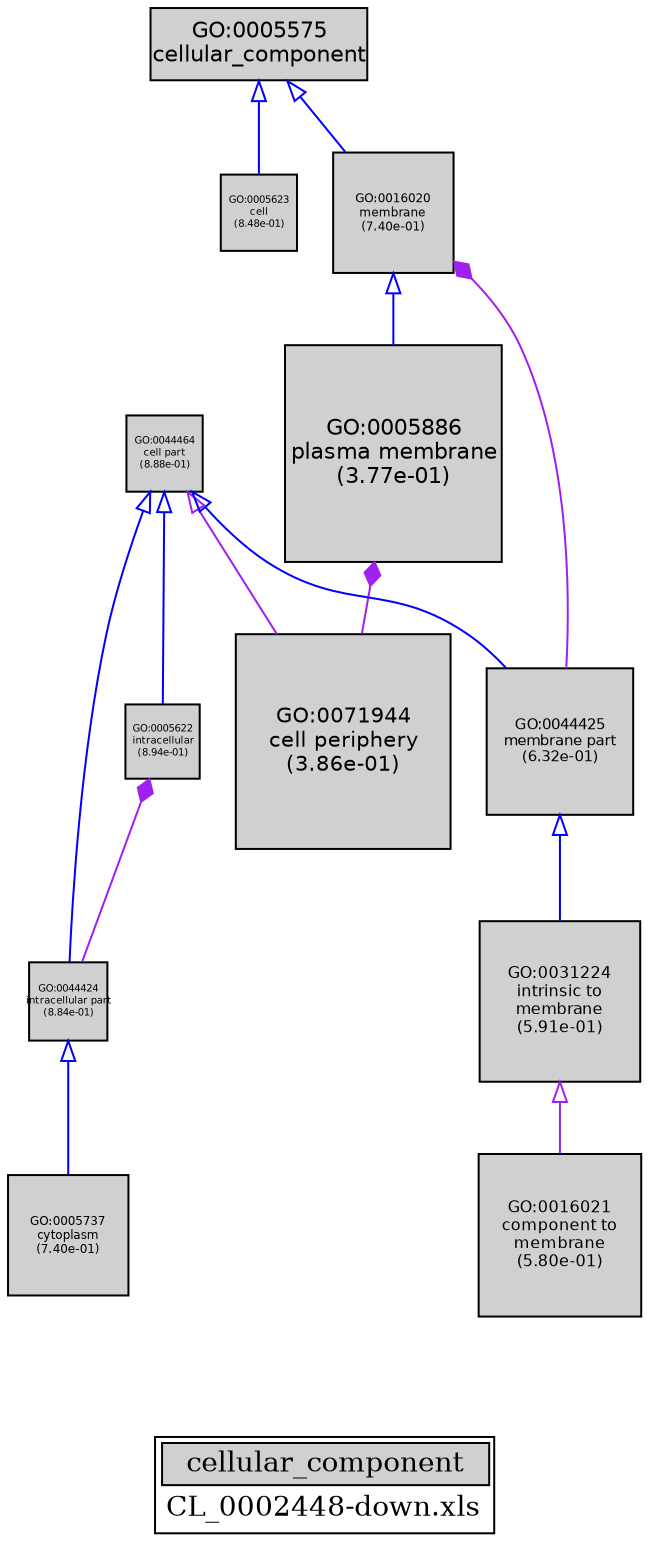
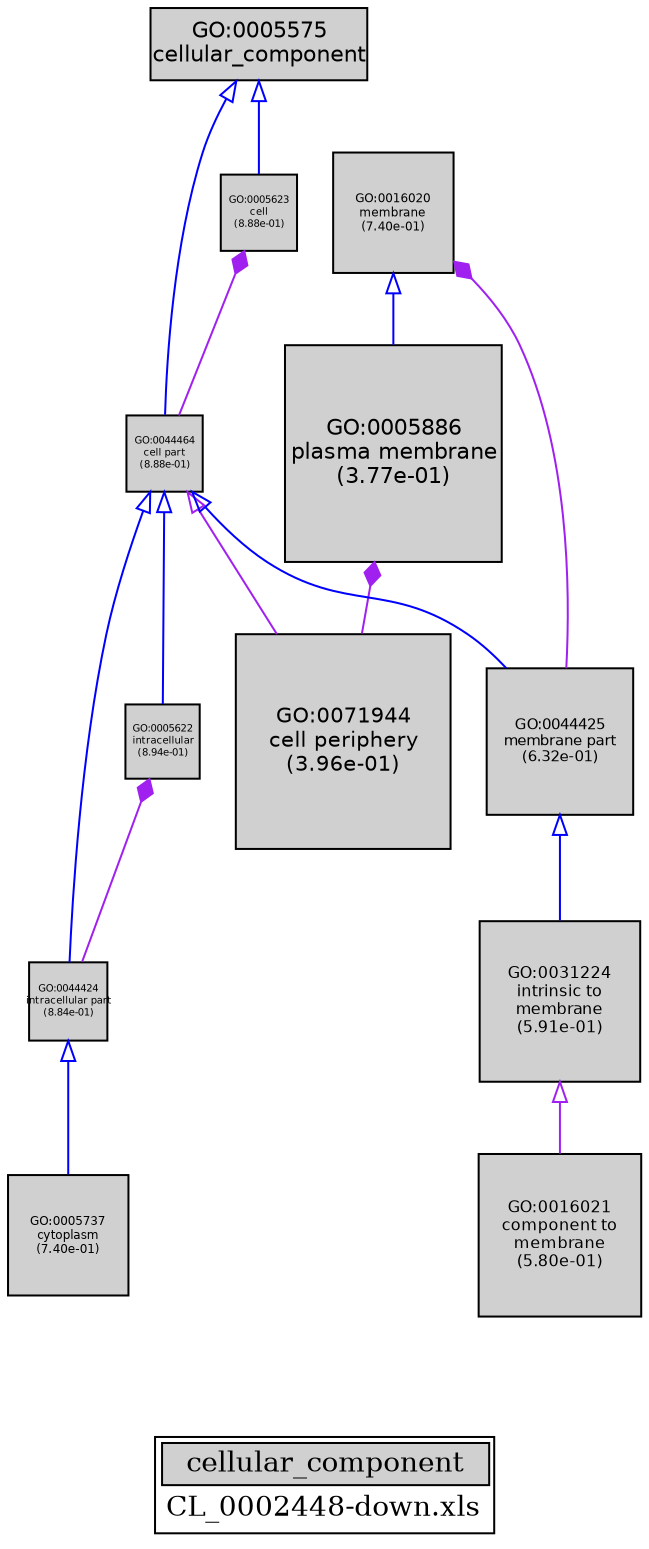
(323, 124) -> (180, 253)
(260, 224) -> (260, 224)
none -> (207, 345)
(344, 764) -> (344, 764)
